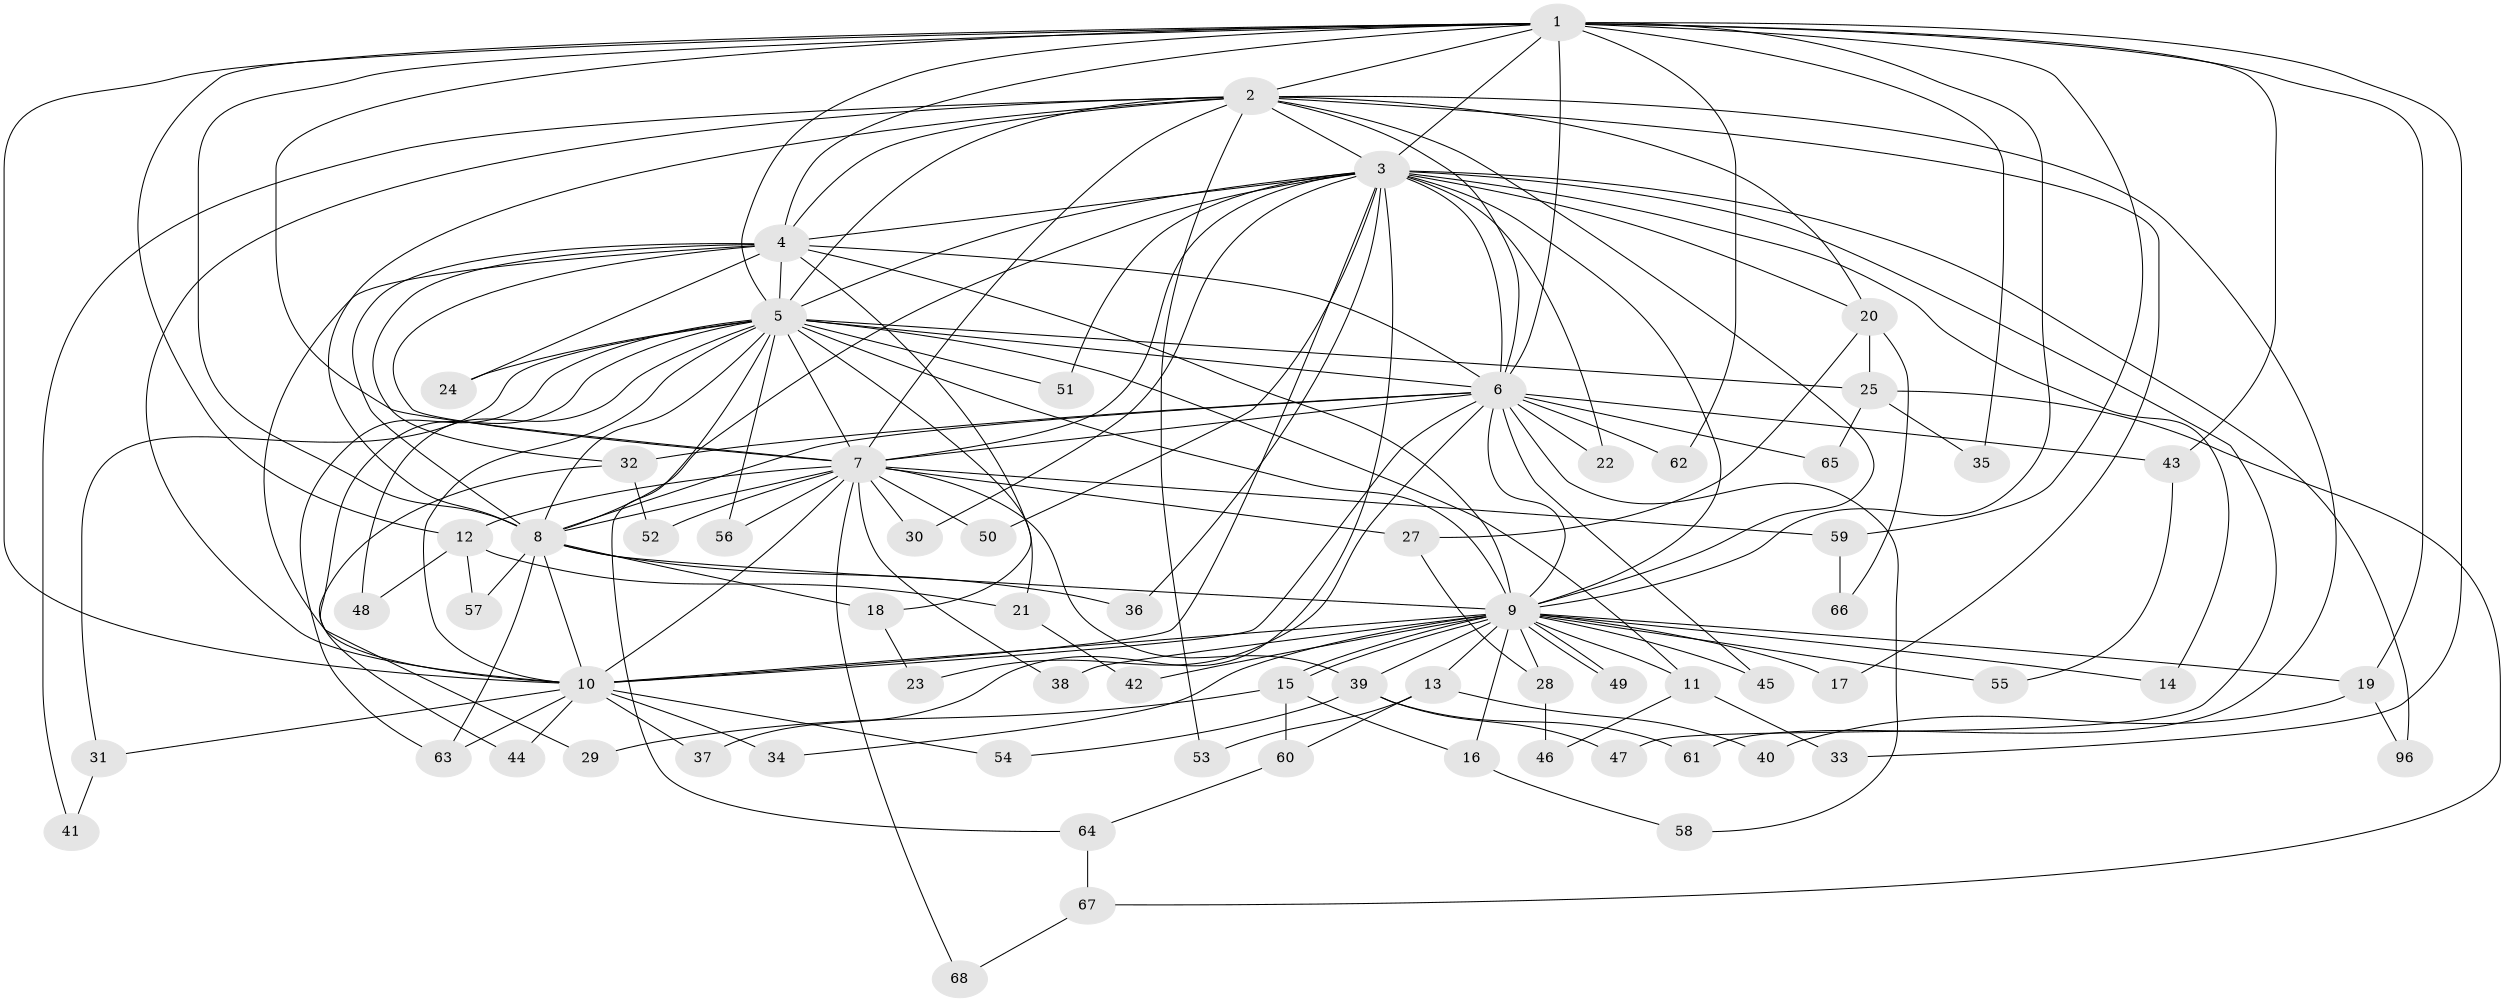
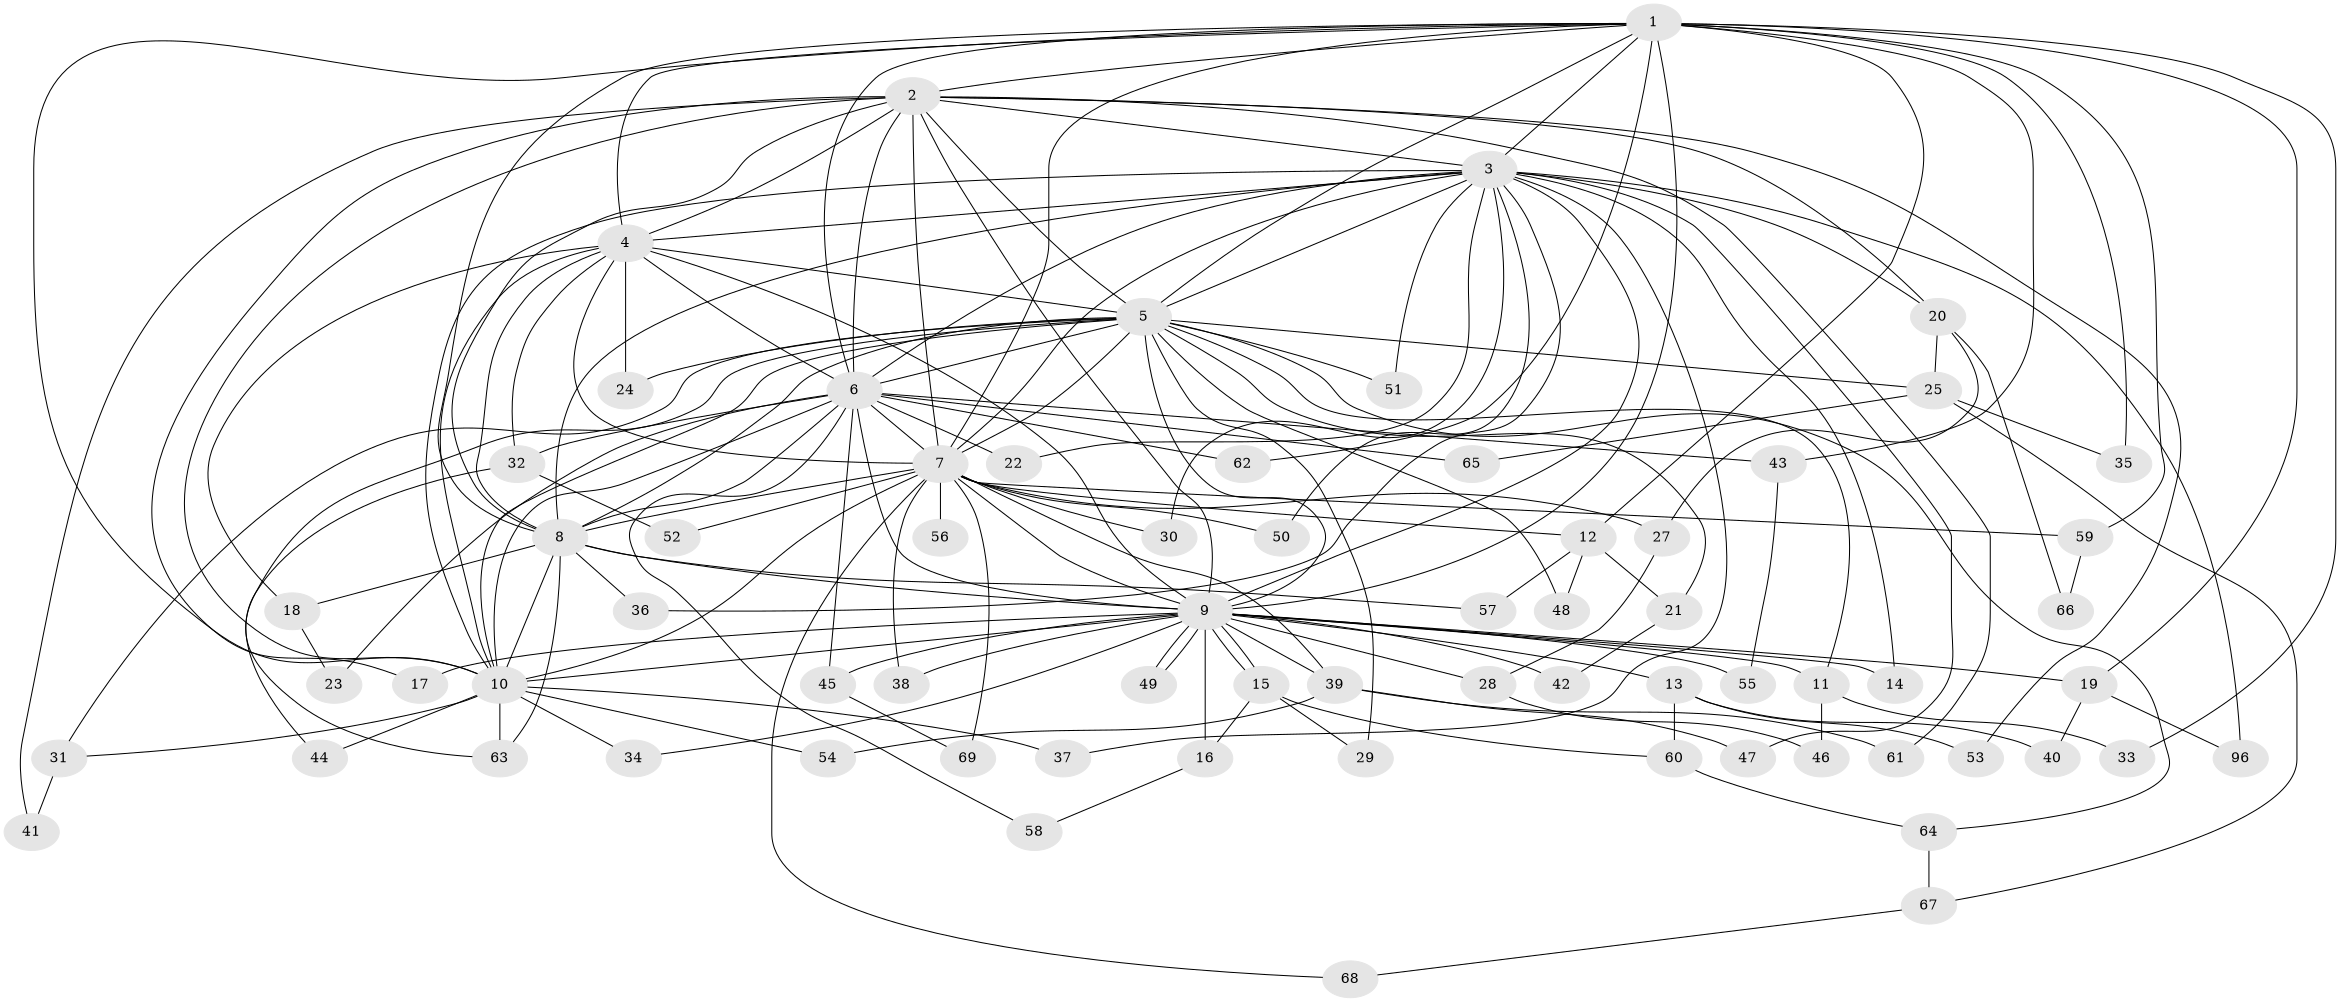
(753, 427) -> none
none -> (1061, 556)
none -> (968, 758)
